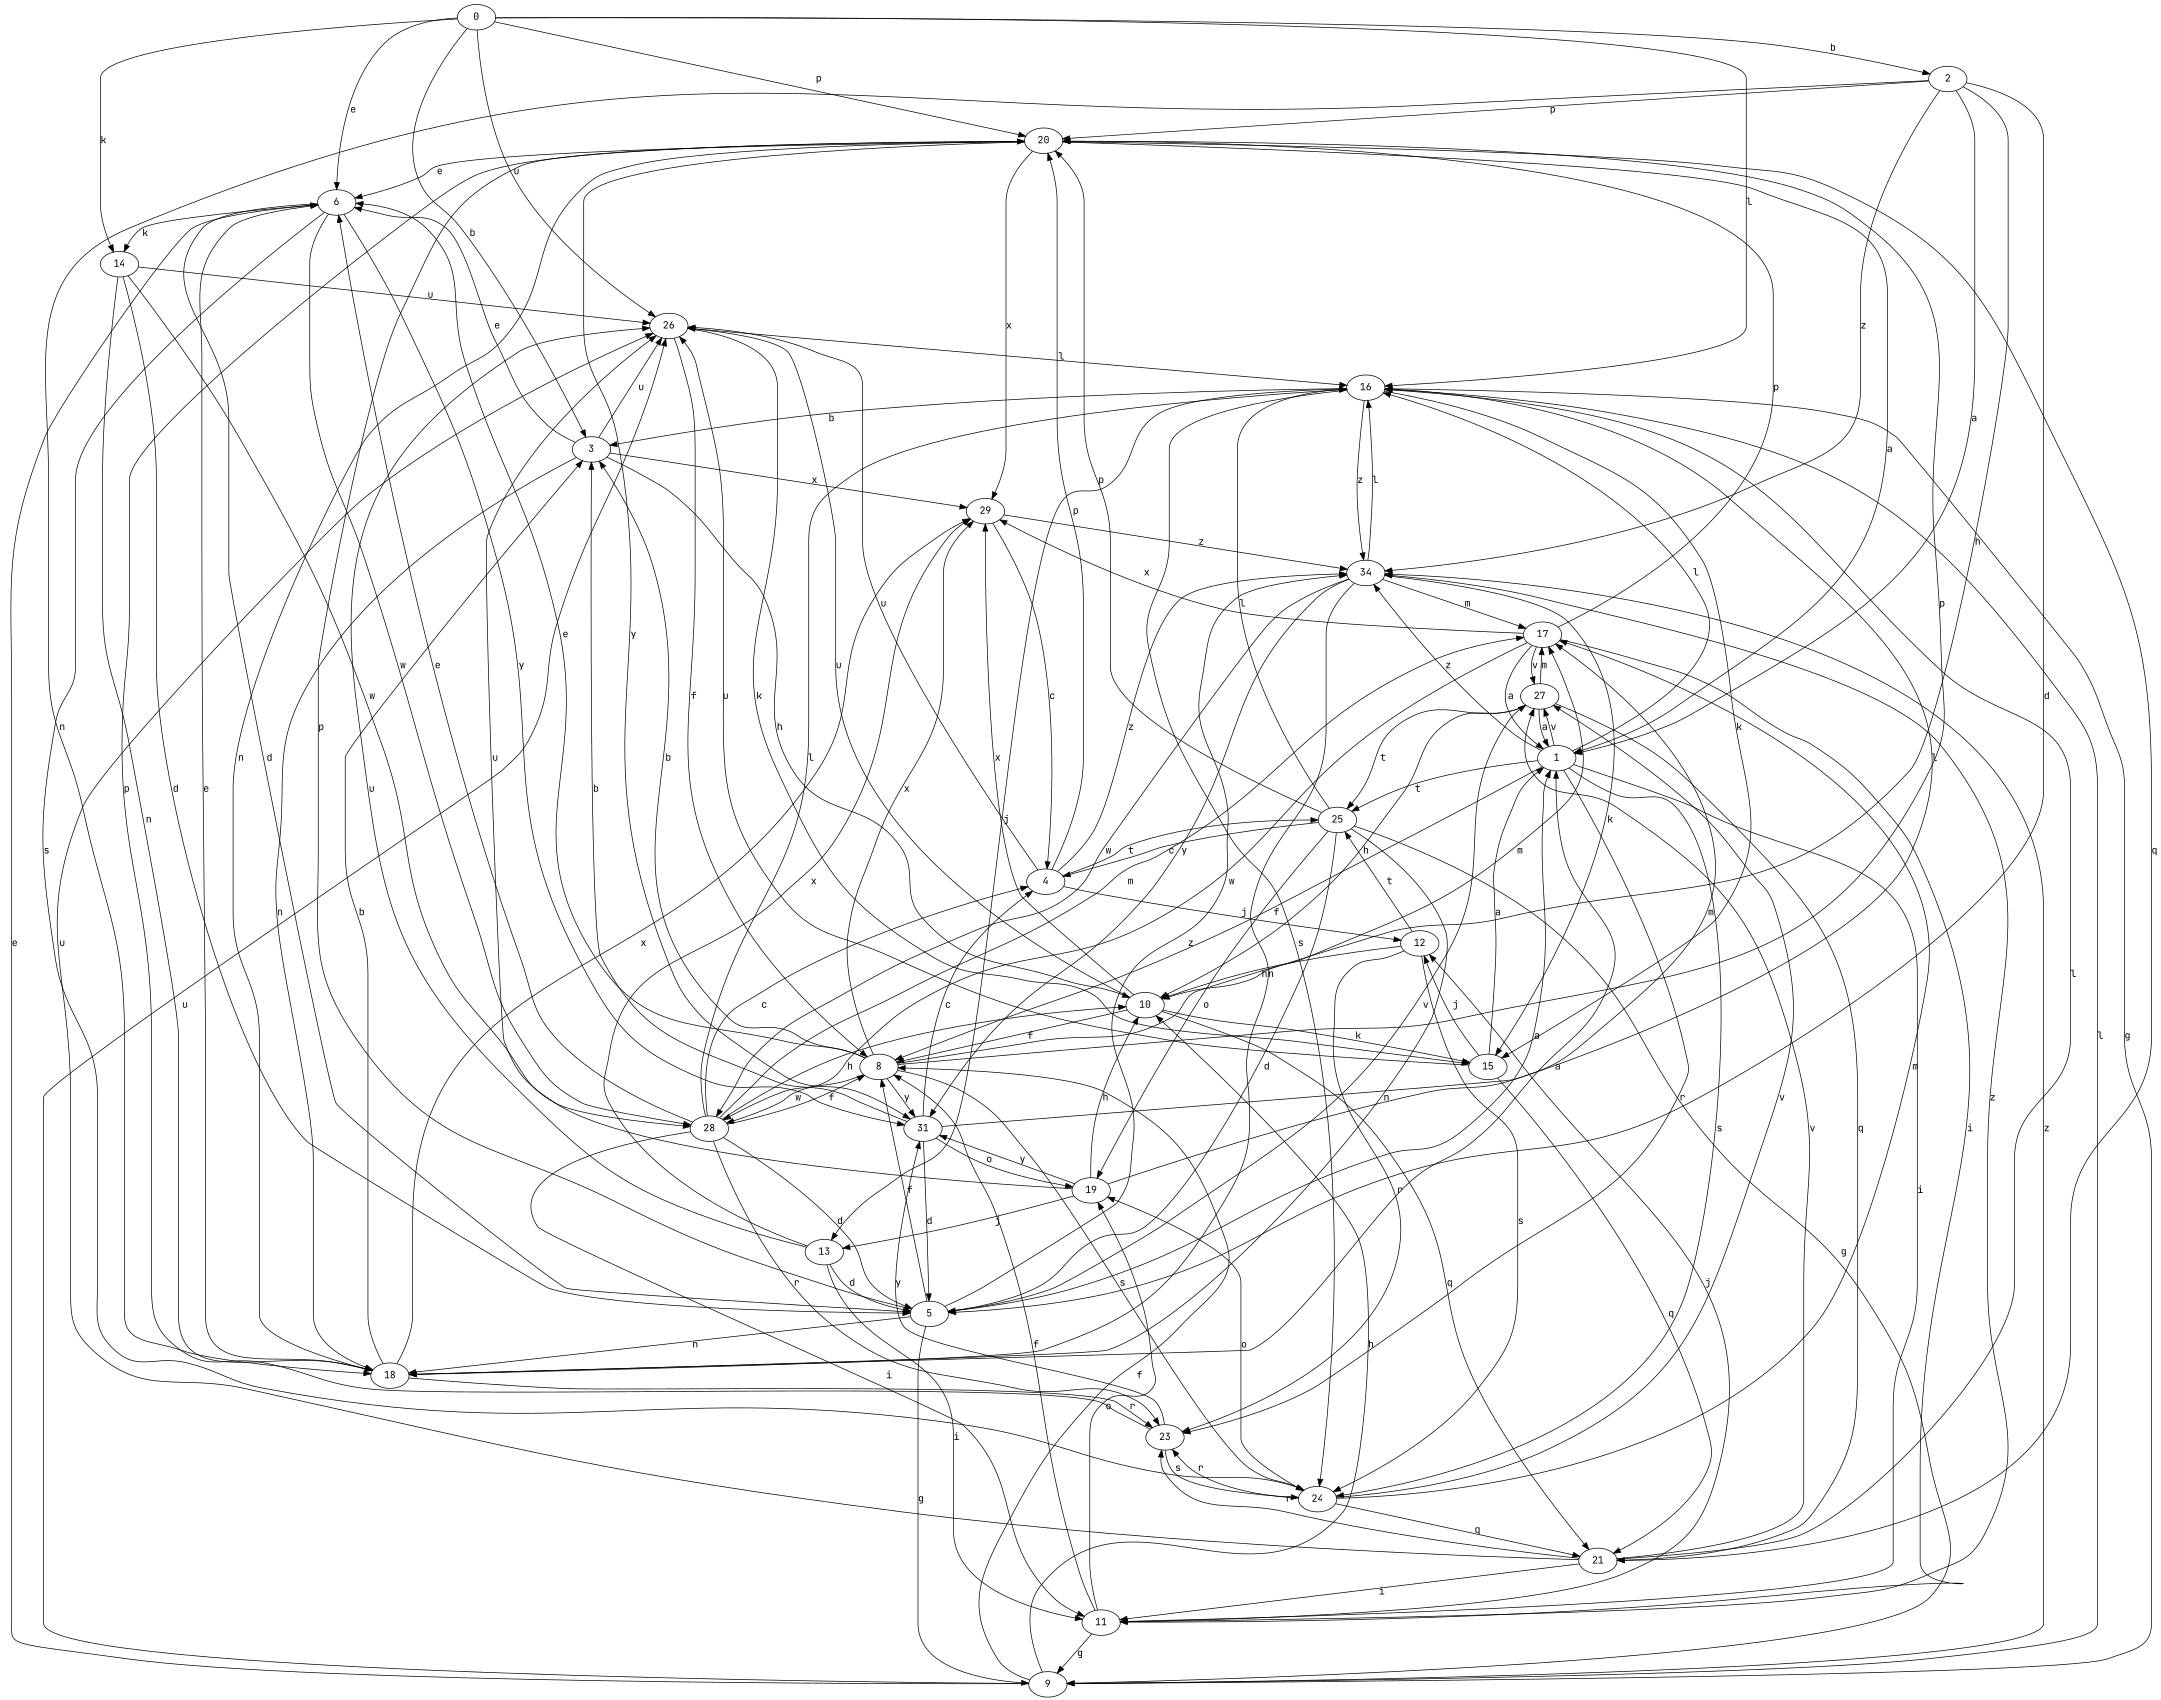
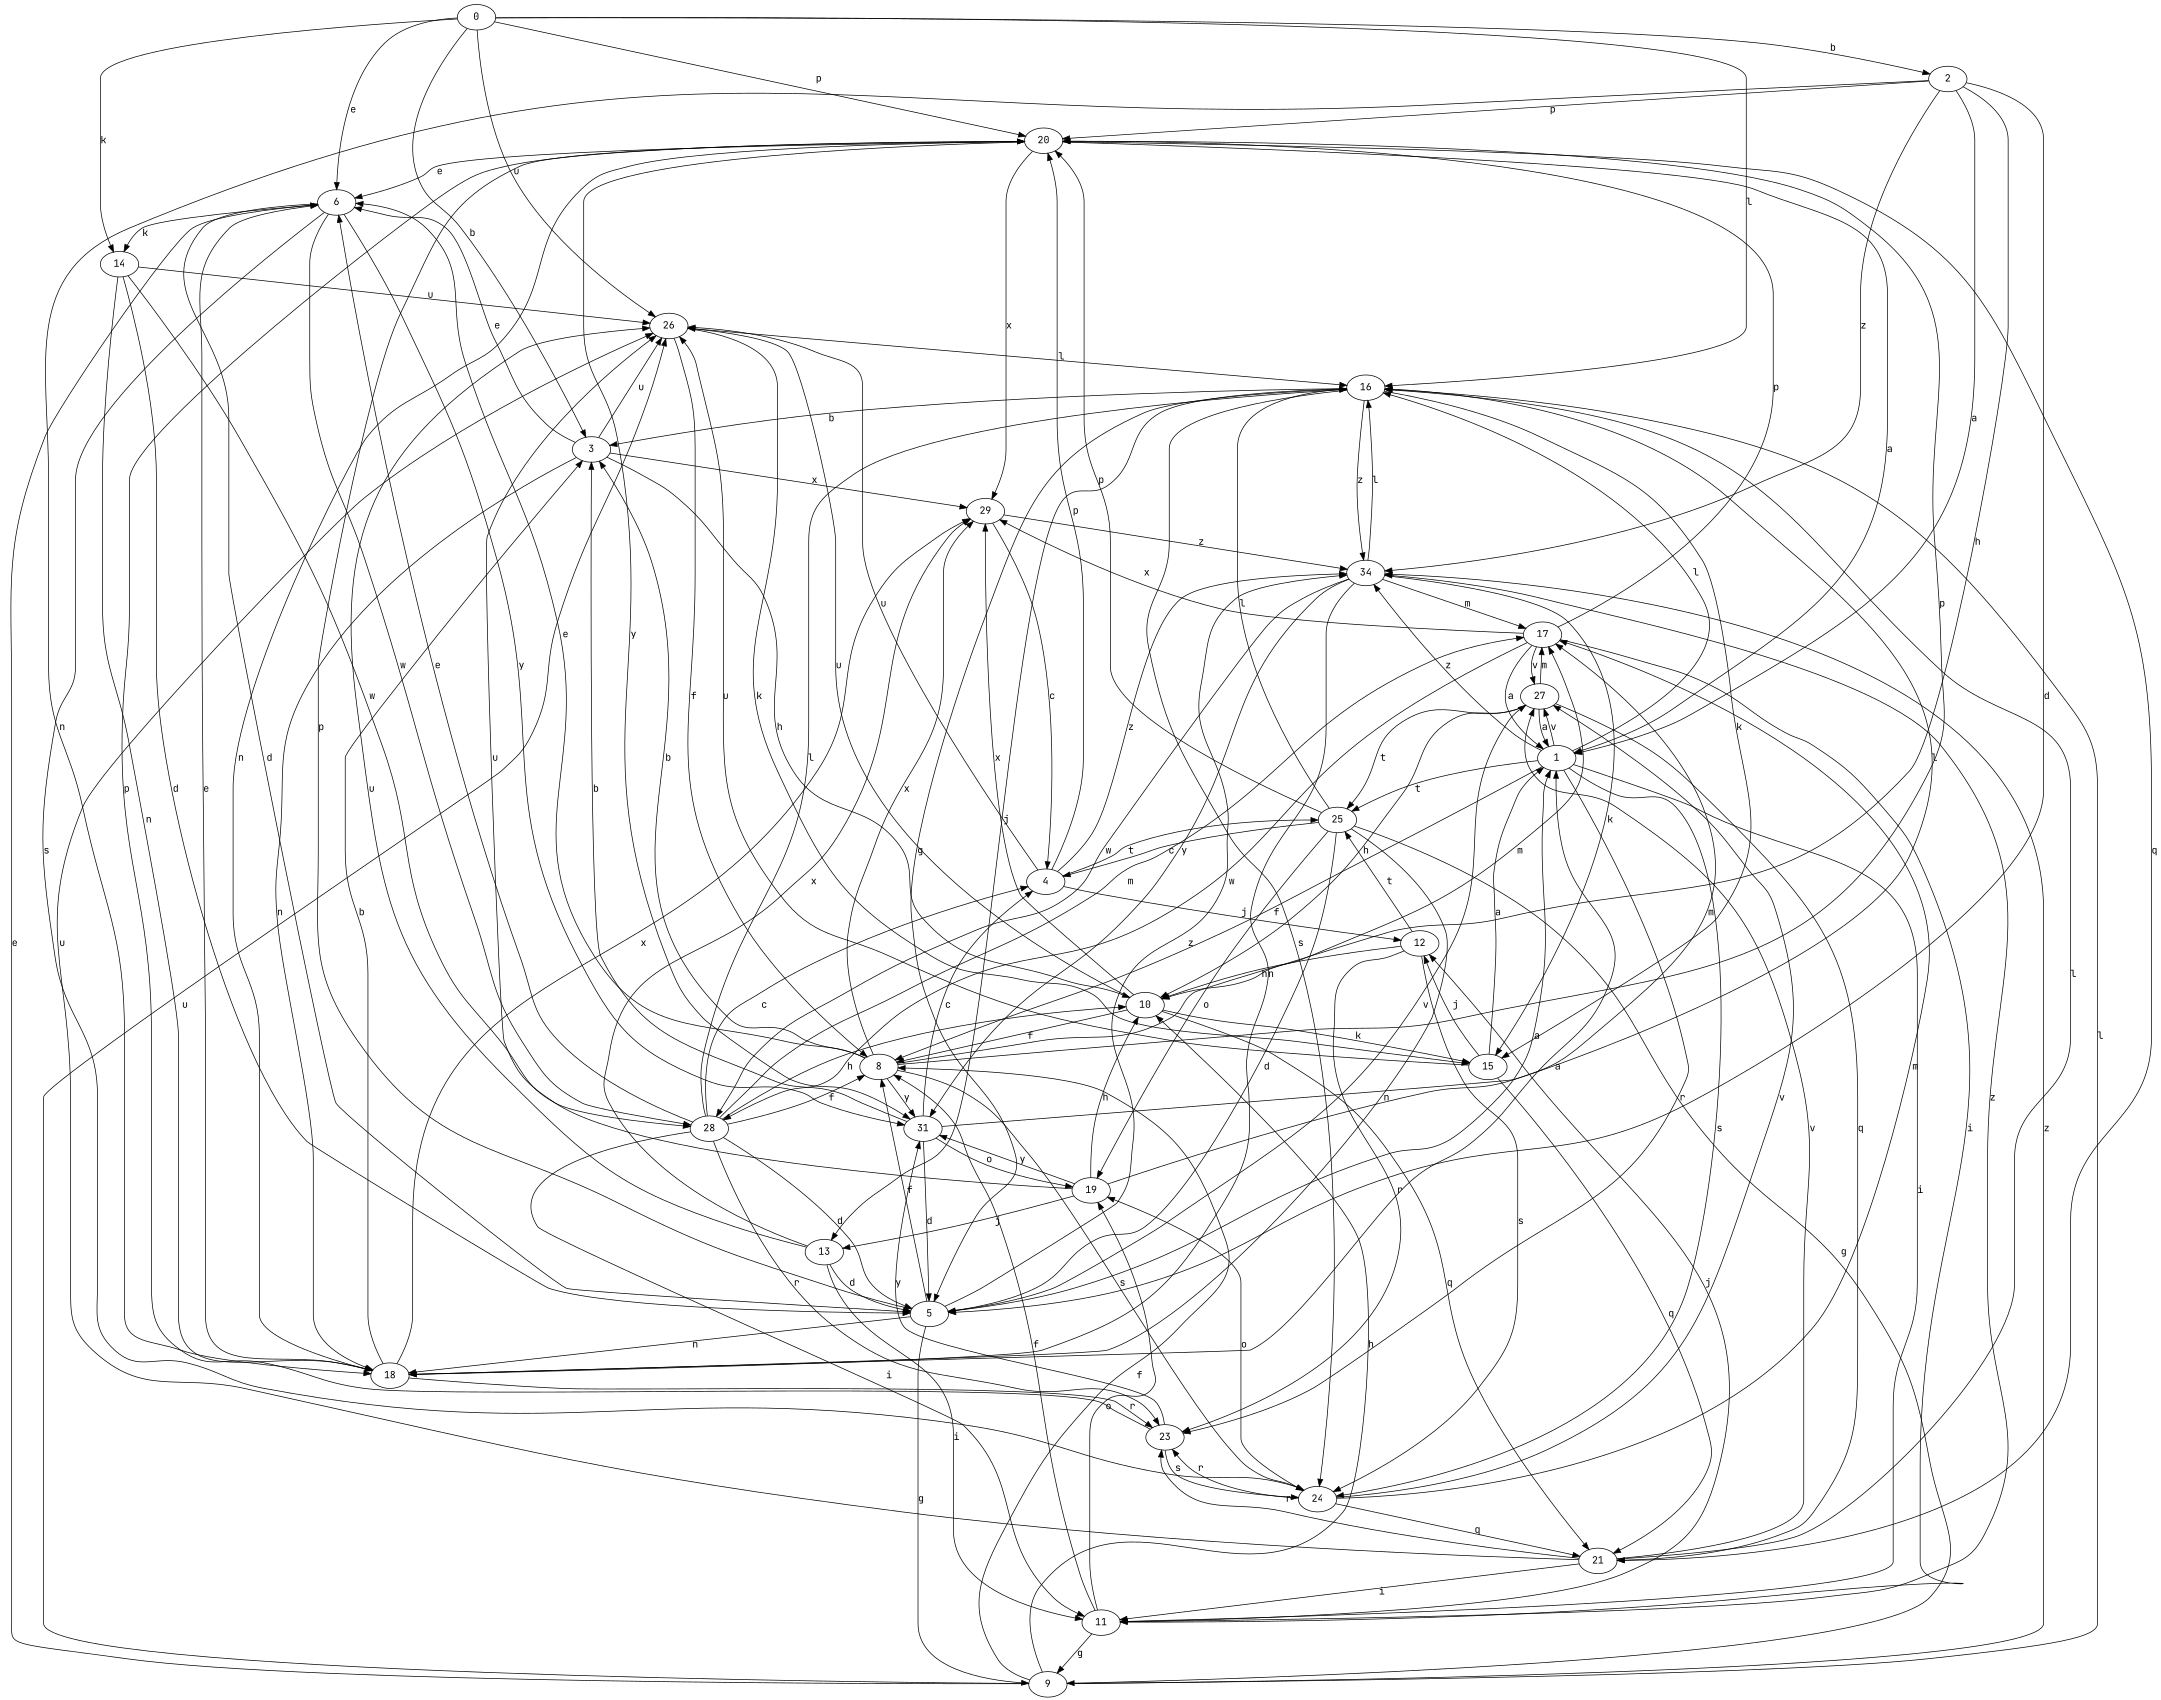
(790, 1095) -> none
(2152, 1280) -> (943, 743)
